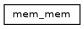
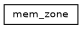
(42, 15) -> (41, 15)
